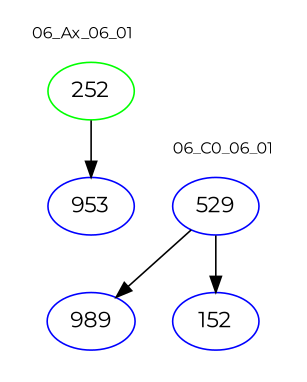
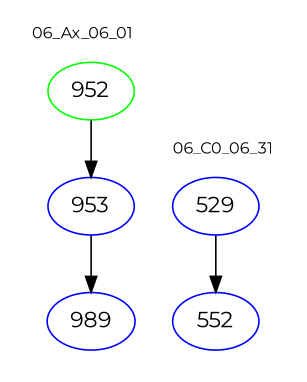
(91, 91) -> (91, 91)
(224, 149) -> (224, 149)
(171, 248) -> (91, 256)
(216, 321) -> (216, 321)
